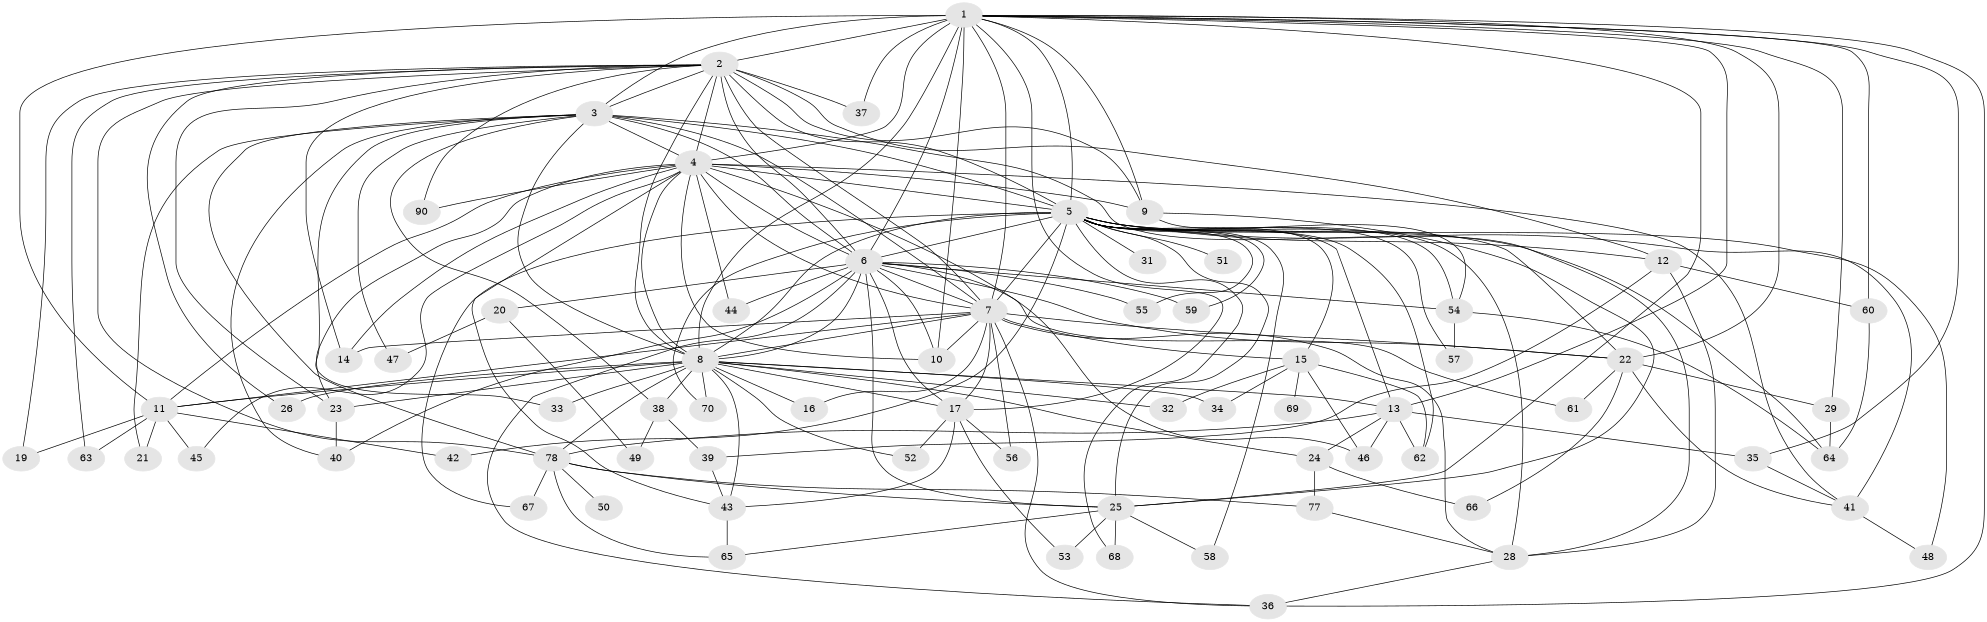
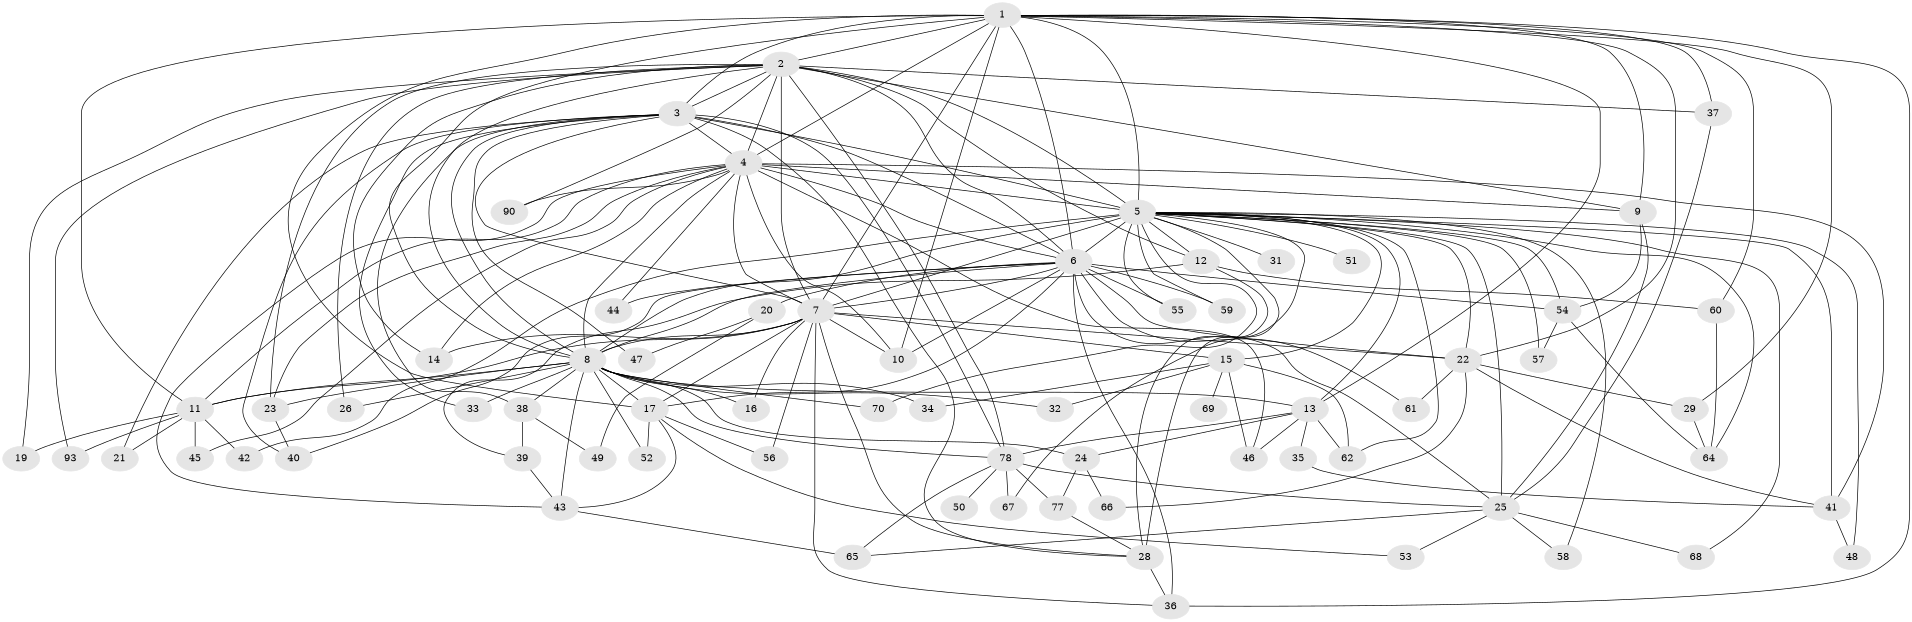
(1885, 57) -> none
(1701, 140) -> (1644, 330)
(86, 459) -> (71, 459)
